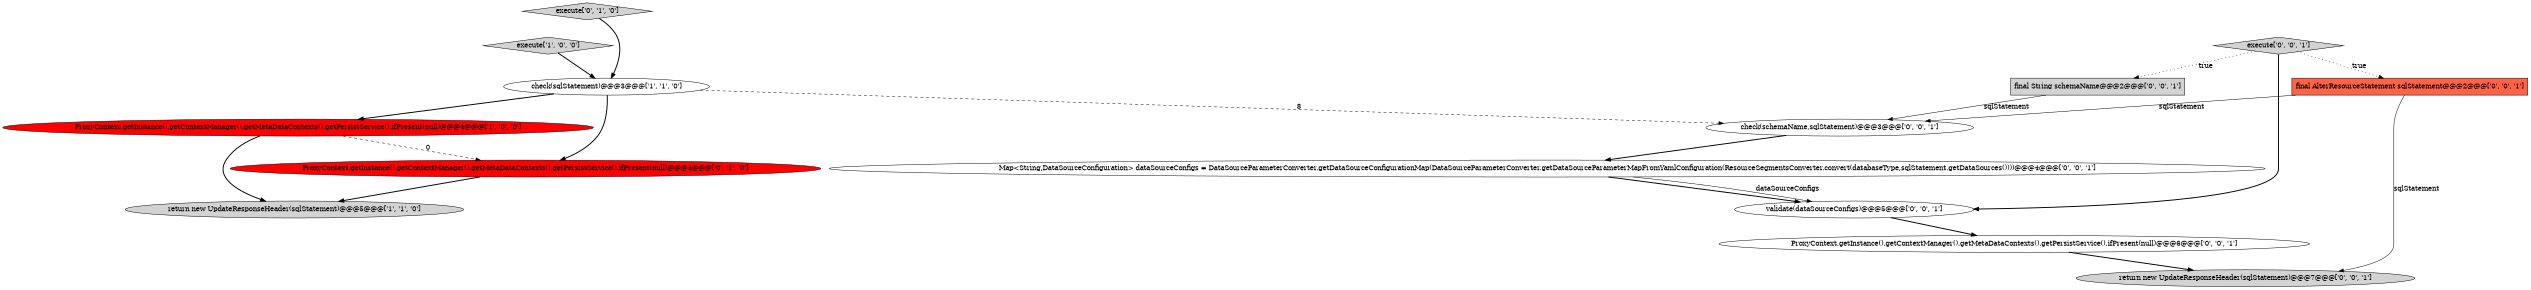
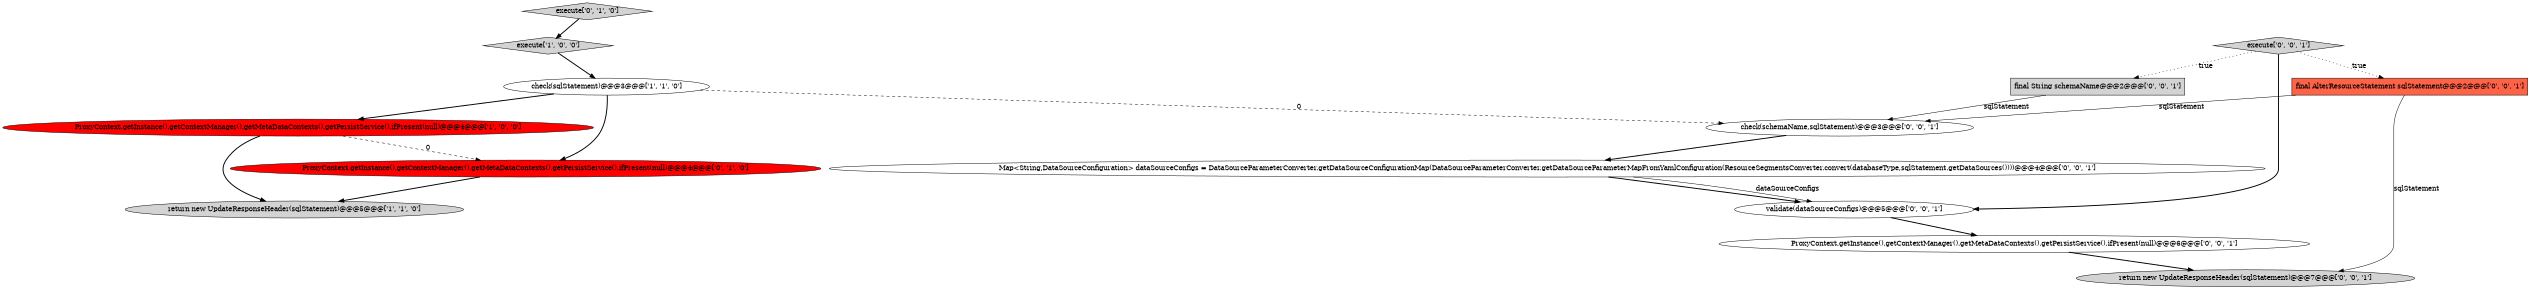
(619, 43) -> (569, 27)
(1299, 107) -> (1299, 107)
